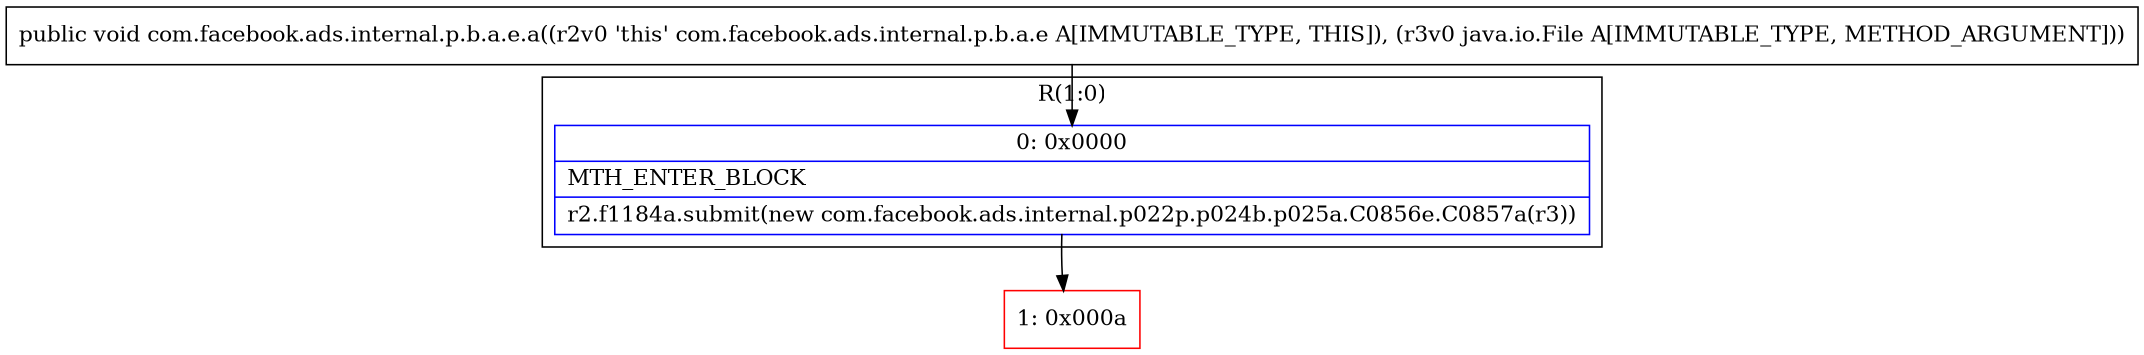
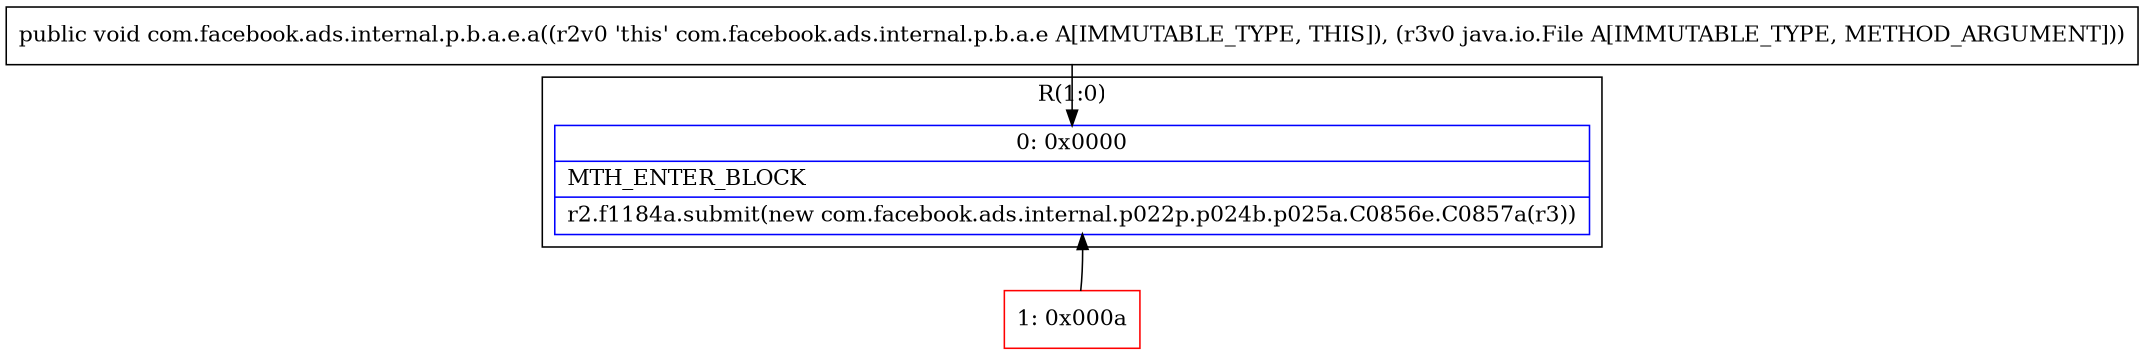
(1062, 257) -> (1082, 270)
